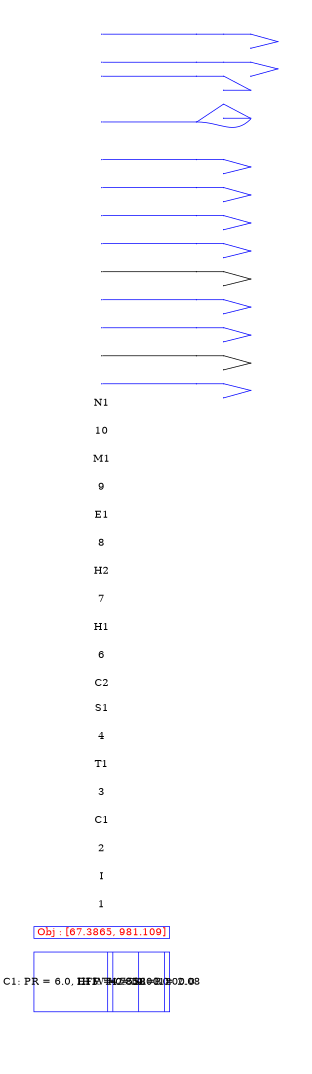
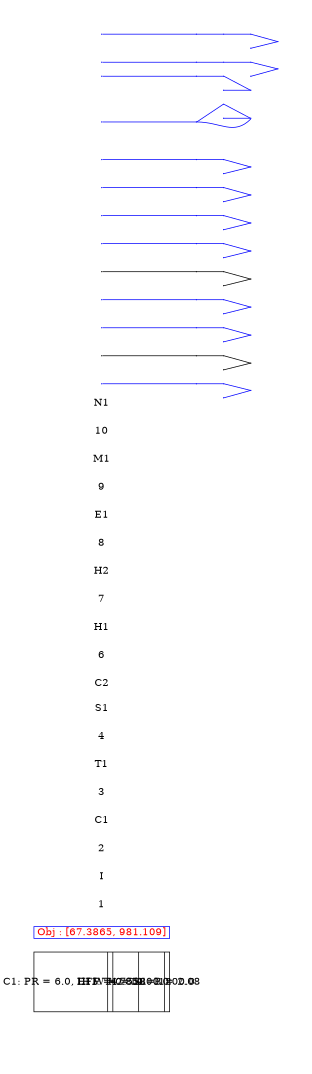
(102, 982) -> (102, 982)
